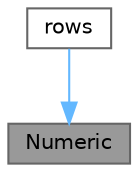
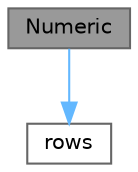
(69, 76) -> (69, 76)
